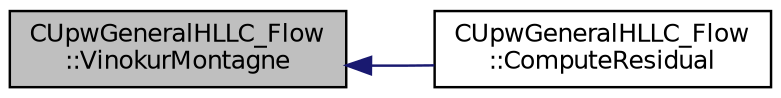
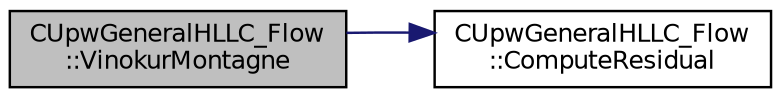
(403, 66) -> (378, 33)
